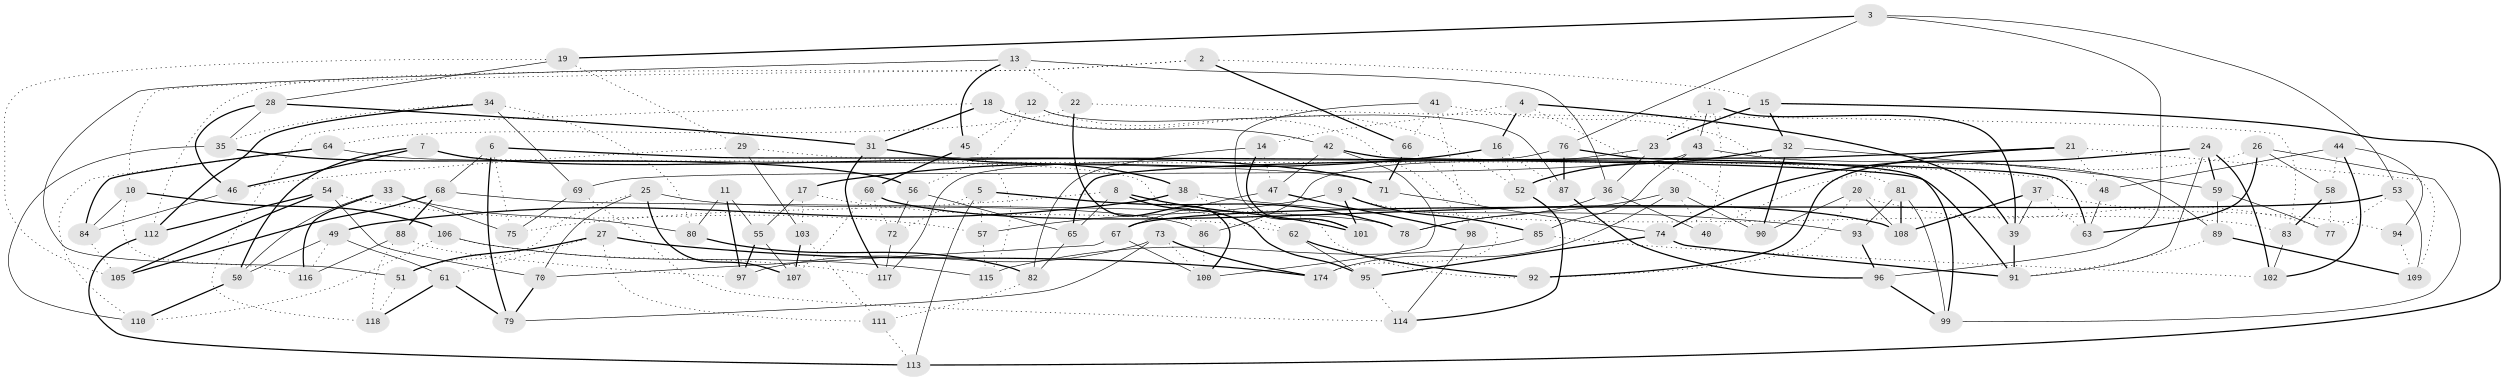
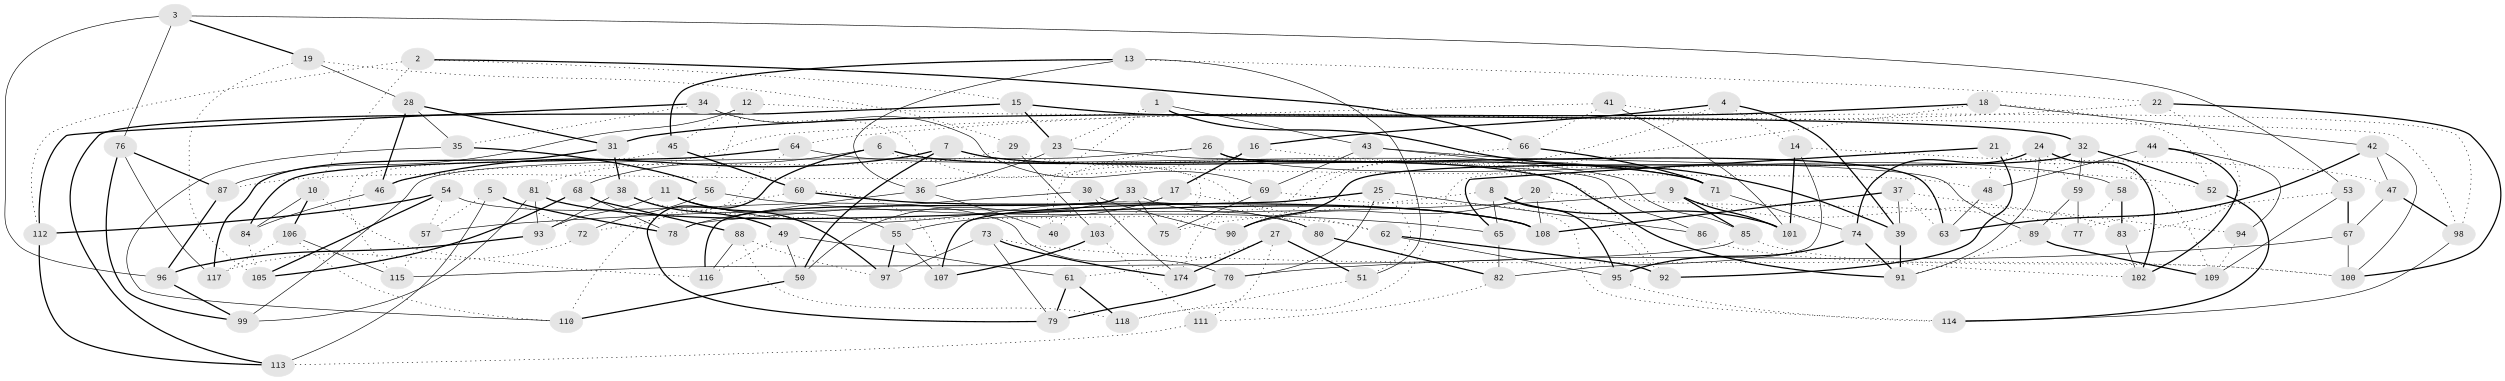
(2211, 166) -> (2059, 169)
none -> (594, 214)
(887, 261) -> (416, 258)
